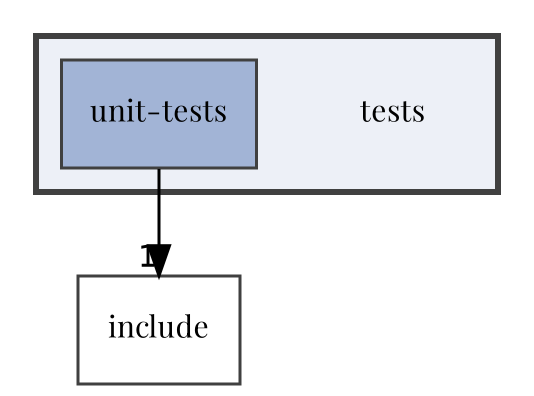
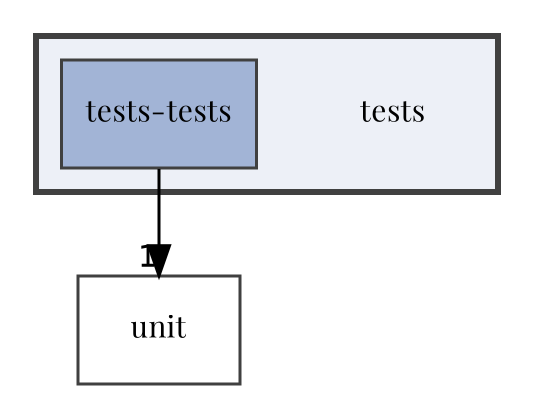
(159, 114) -> (159, 114)
(159, 330) -> (159, 330)
